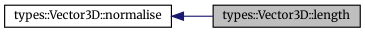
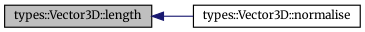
(198, 16) -> (178, 16)
